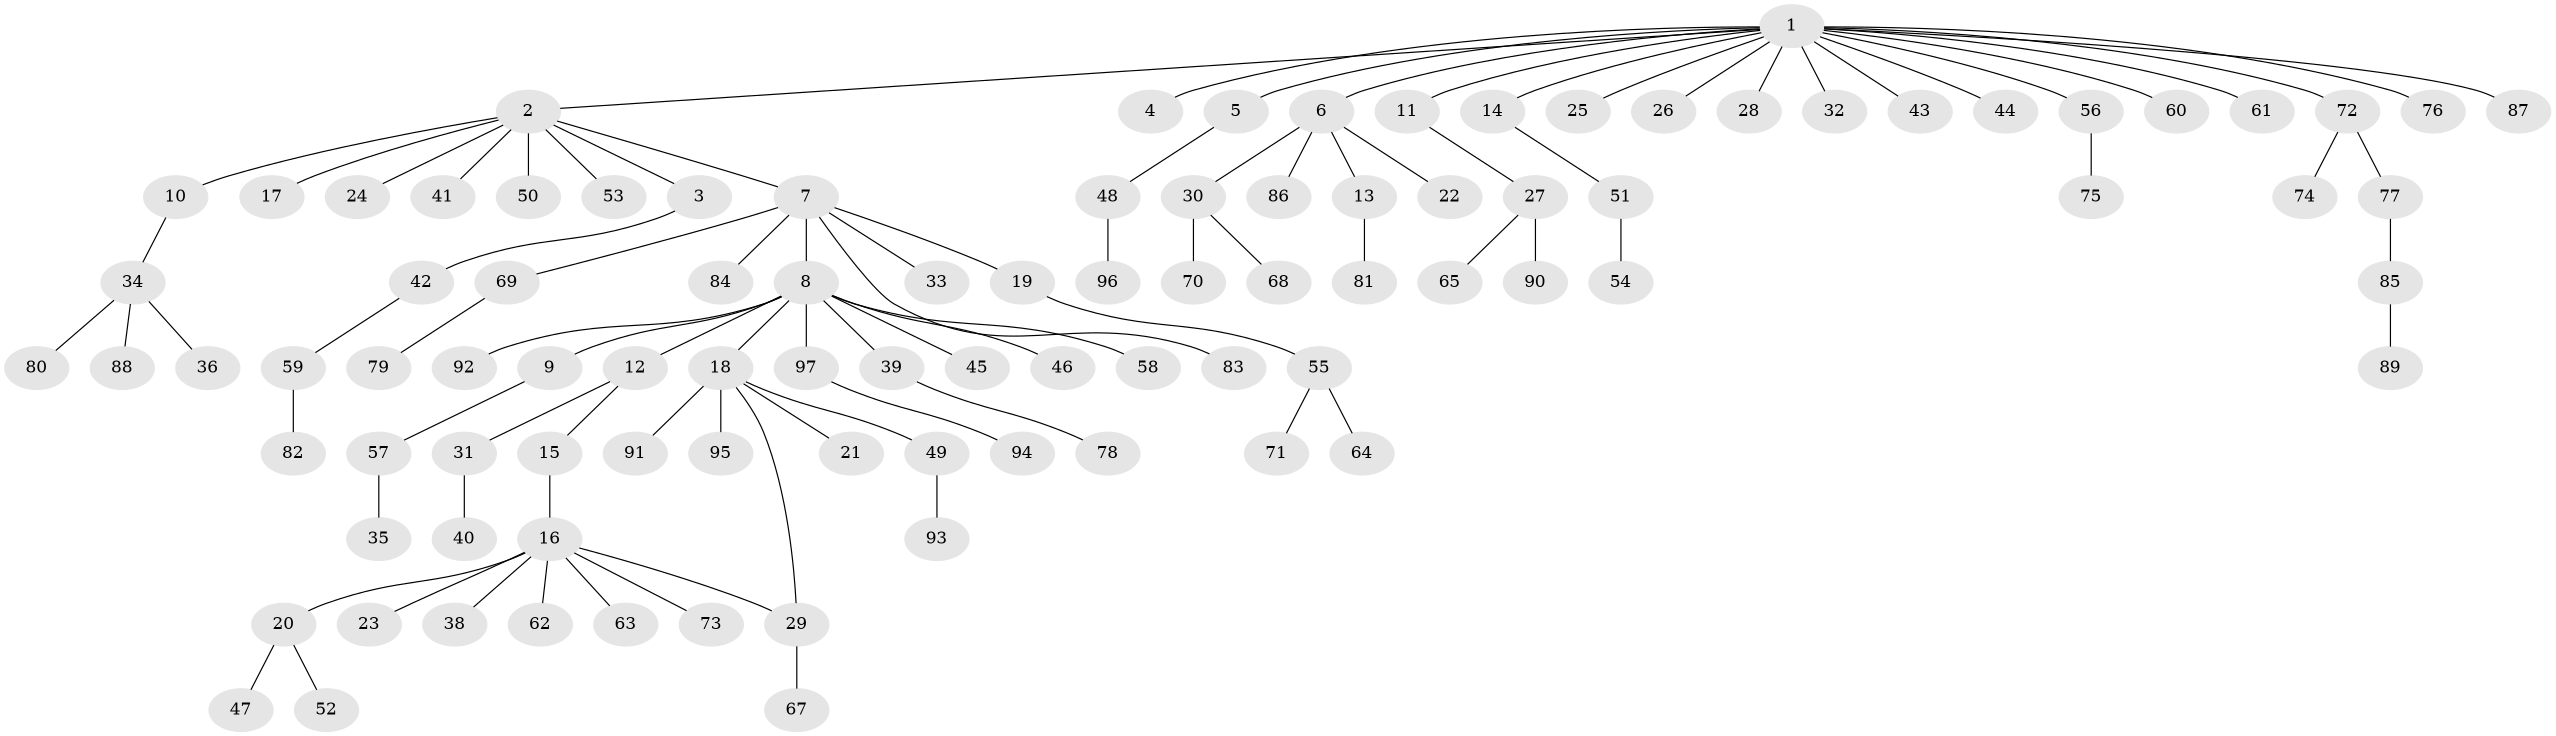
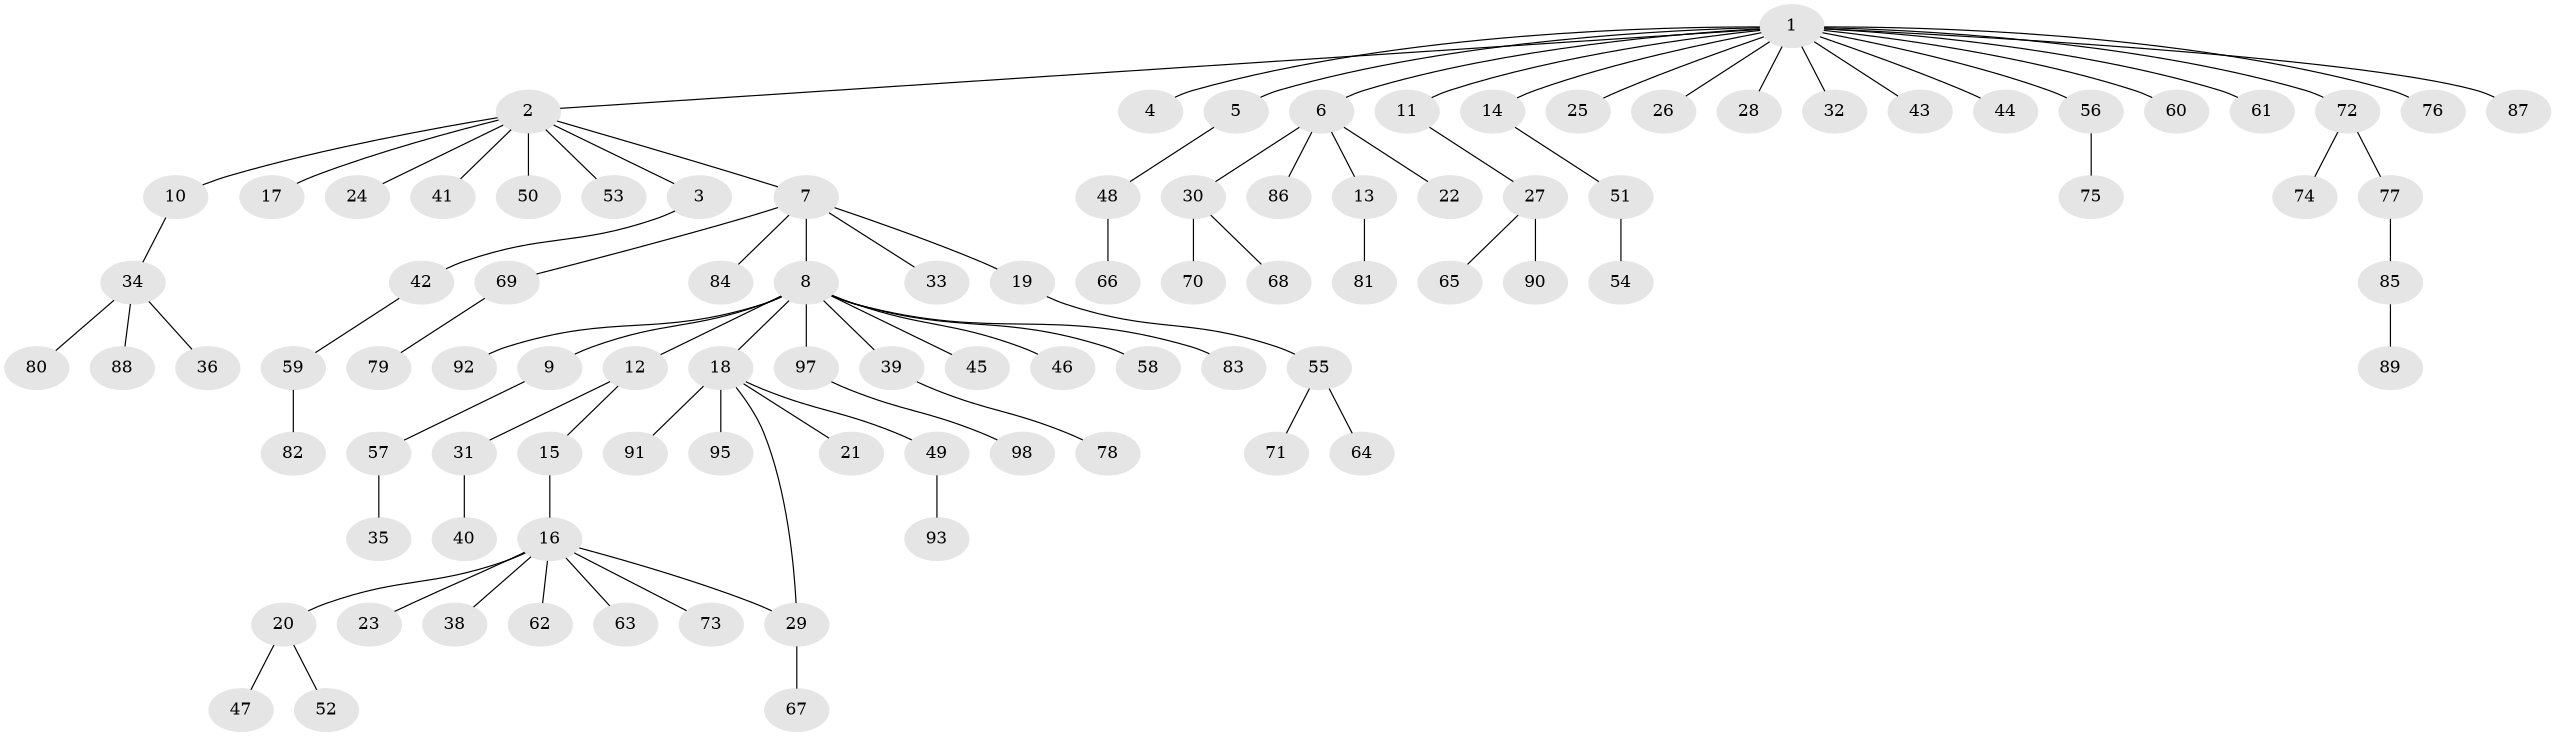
(1108, 283) -> (1108, 283)
(1015, 336) -> (1050, 325)
(1022, 454) -> (1022, 454)
